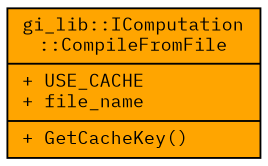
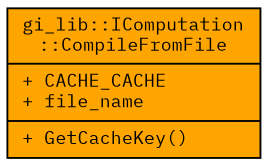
(84, 81) -> (95, 81)
